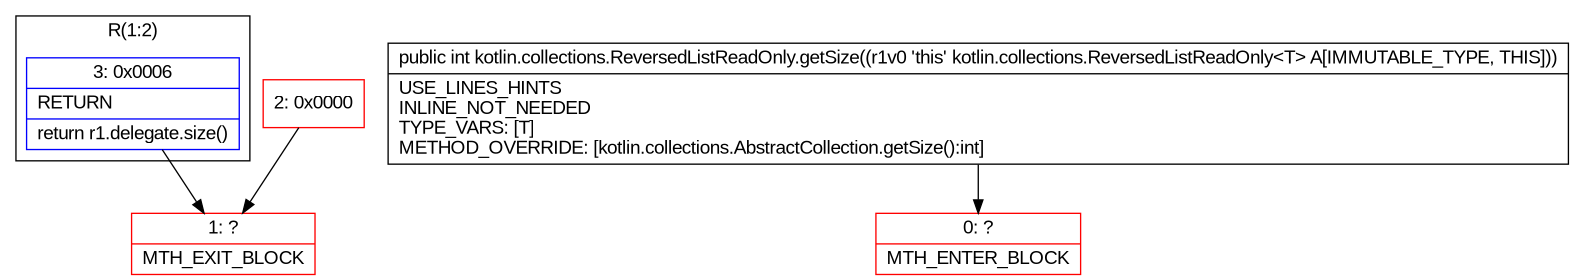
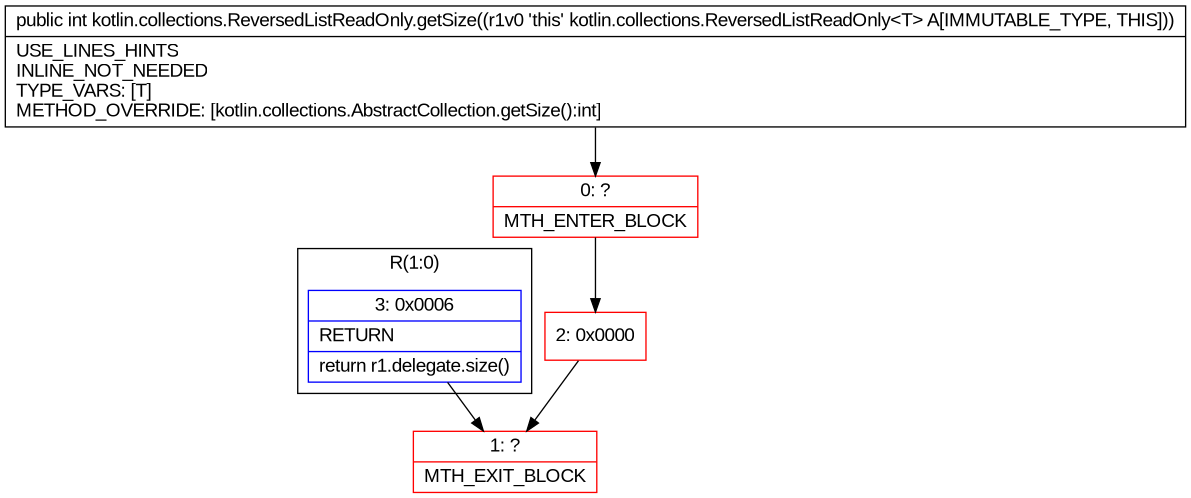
(133, 31) -> (415, 264)
none -> (595, 268)
